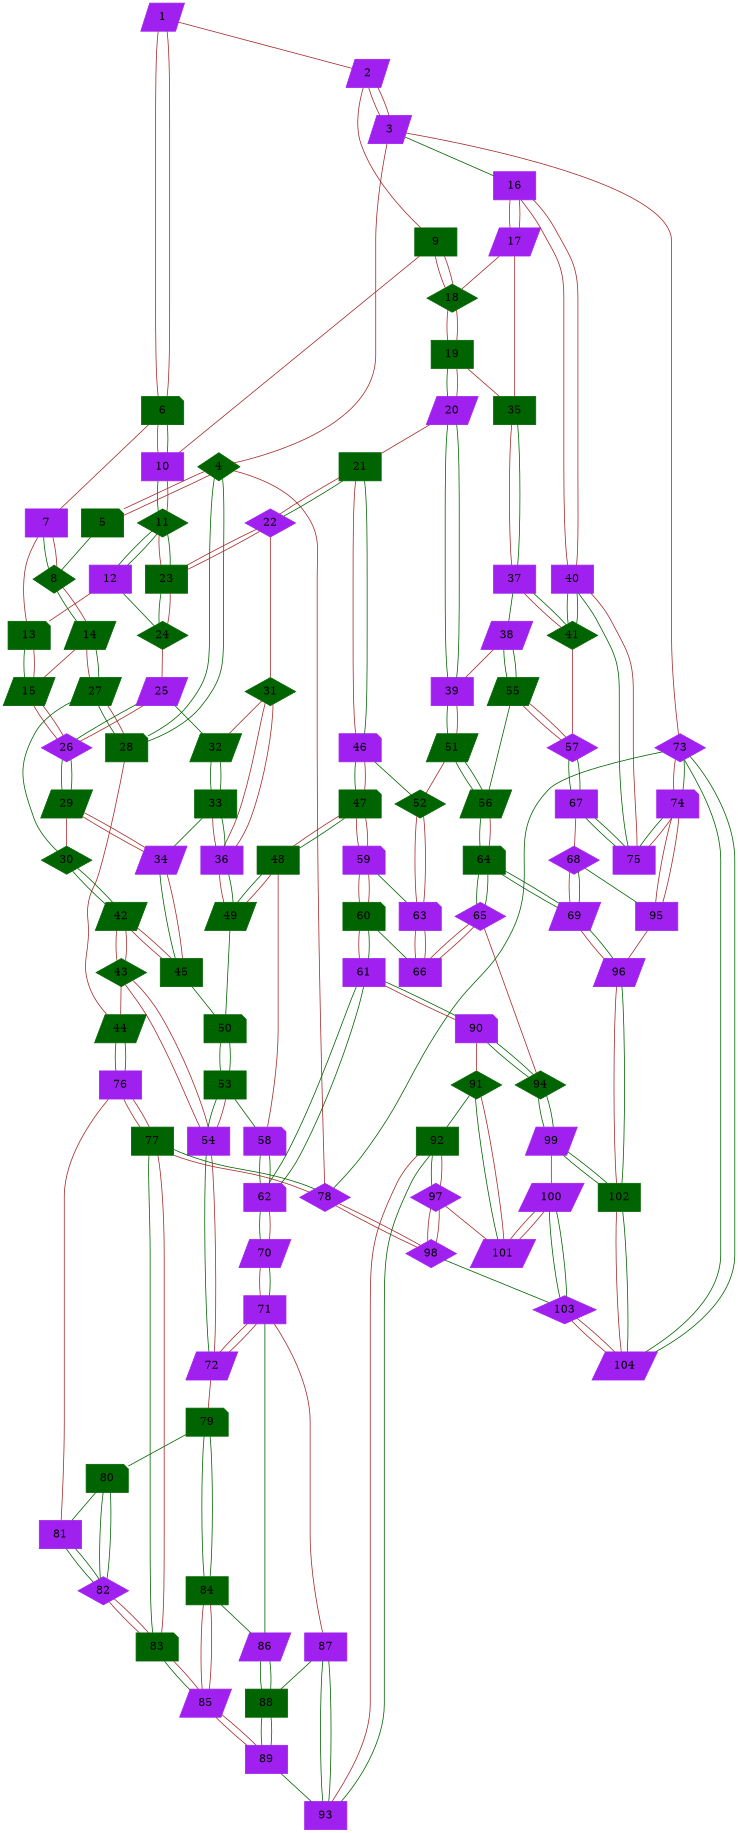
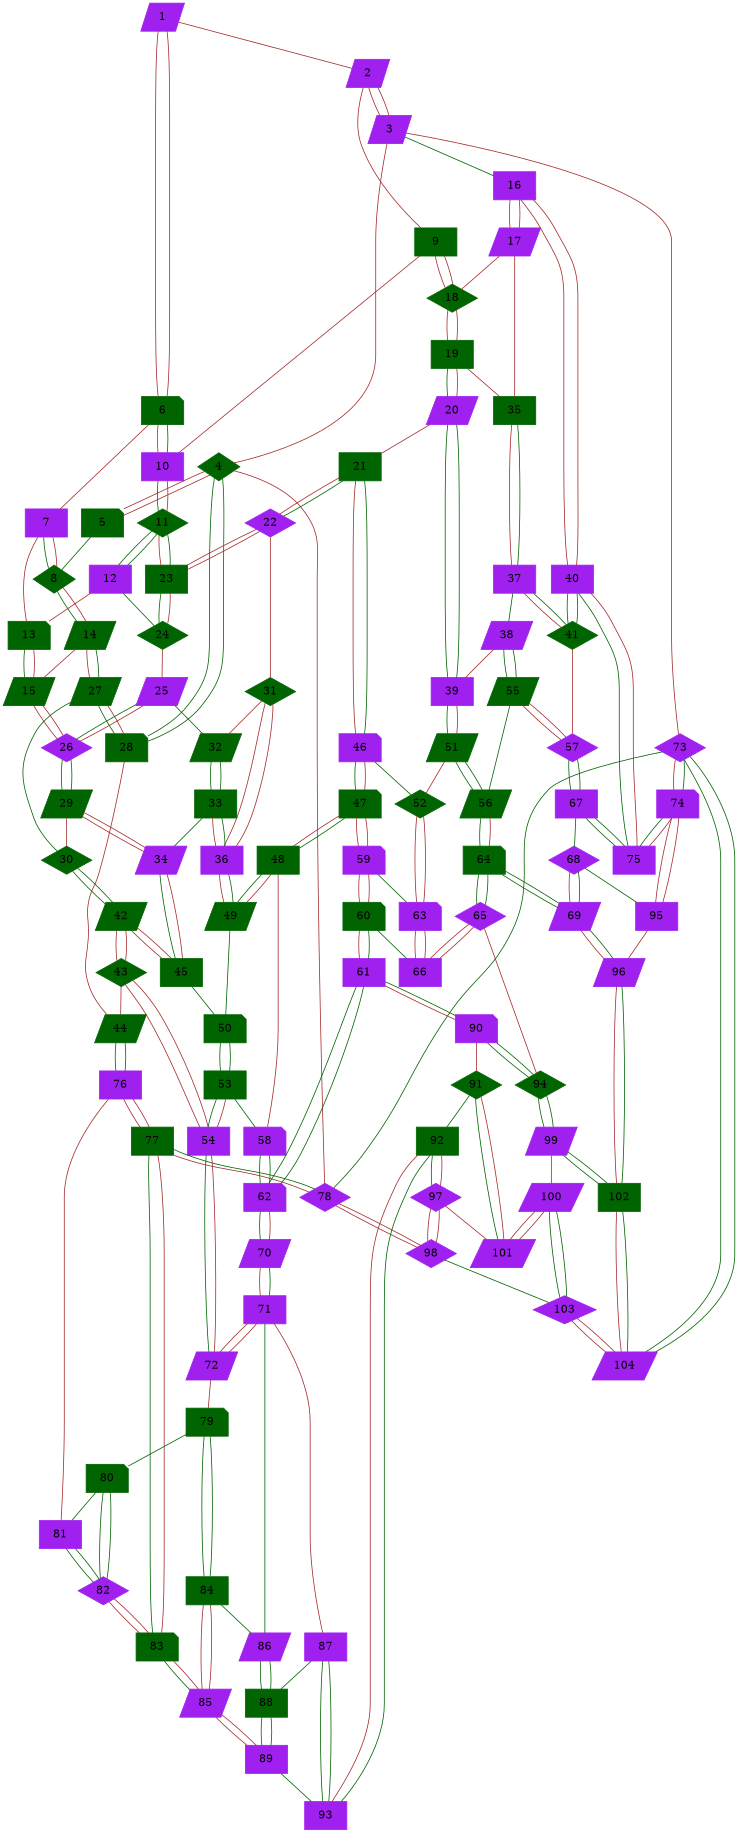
(575, 832) -> (575, 832)
